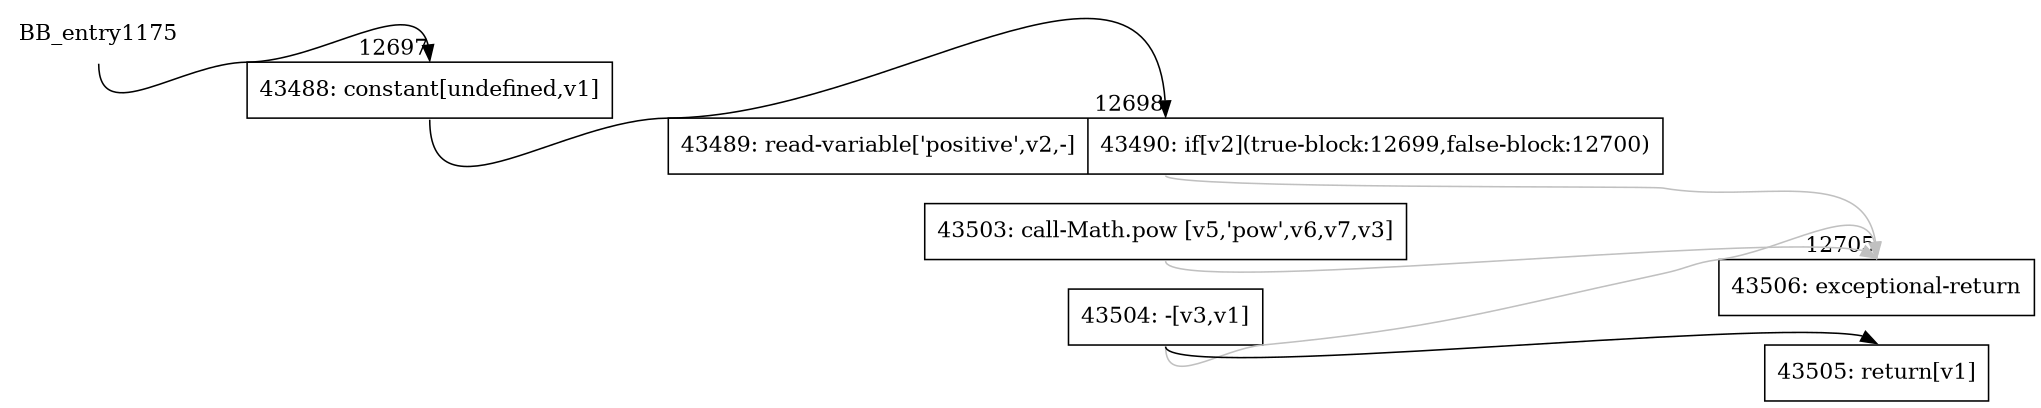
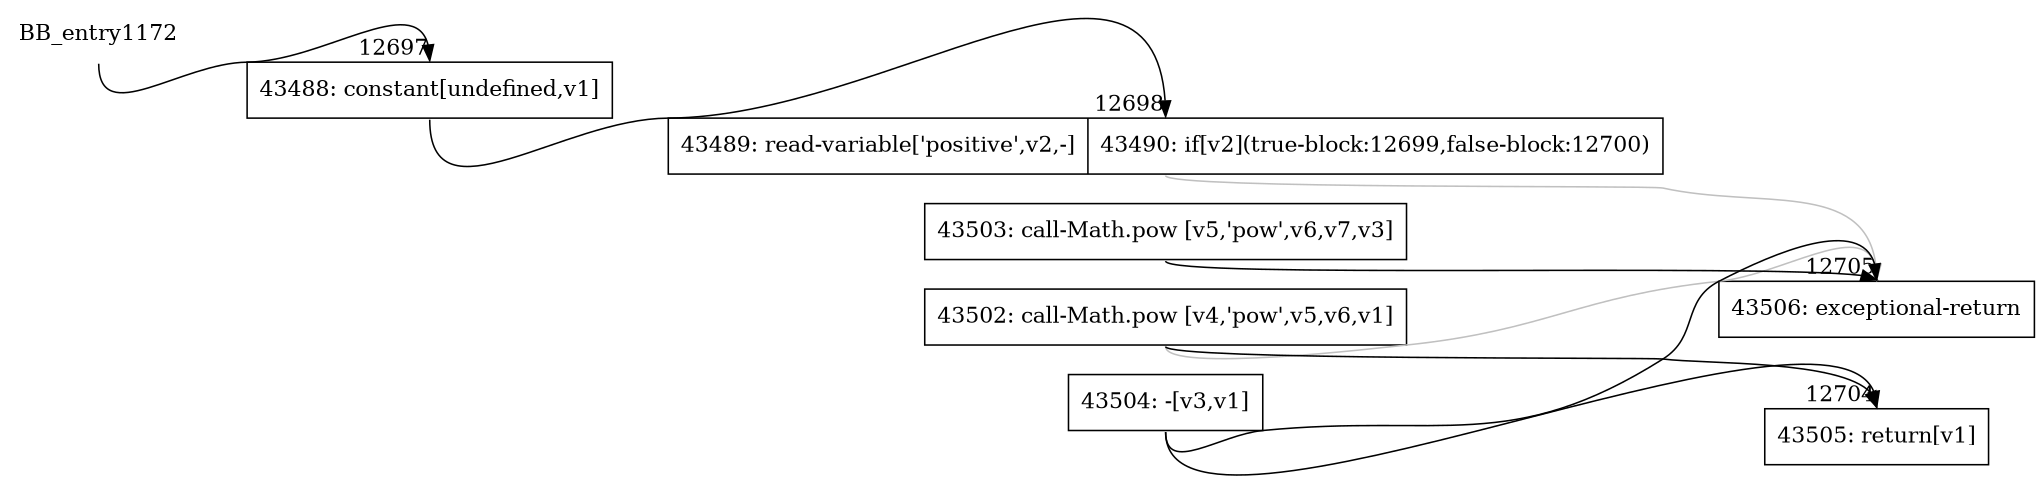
(99, 34) -> (99, 34)
(1513, 260) -> (1513, 270)
(1519, 305) -> (1621, 382)
none -> (1166, 317)
